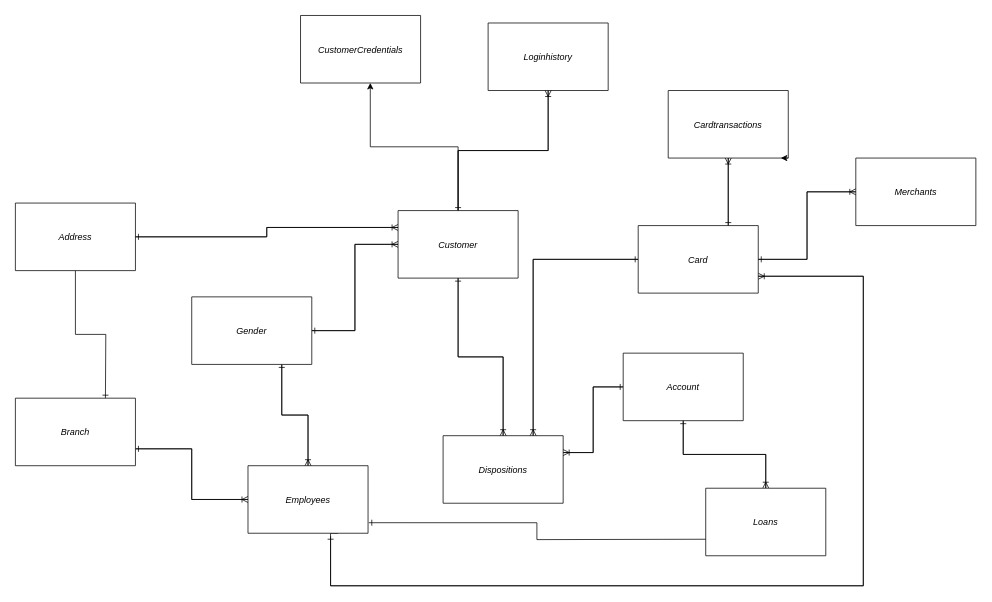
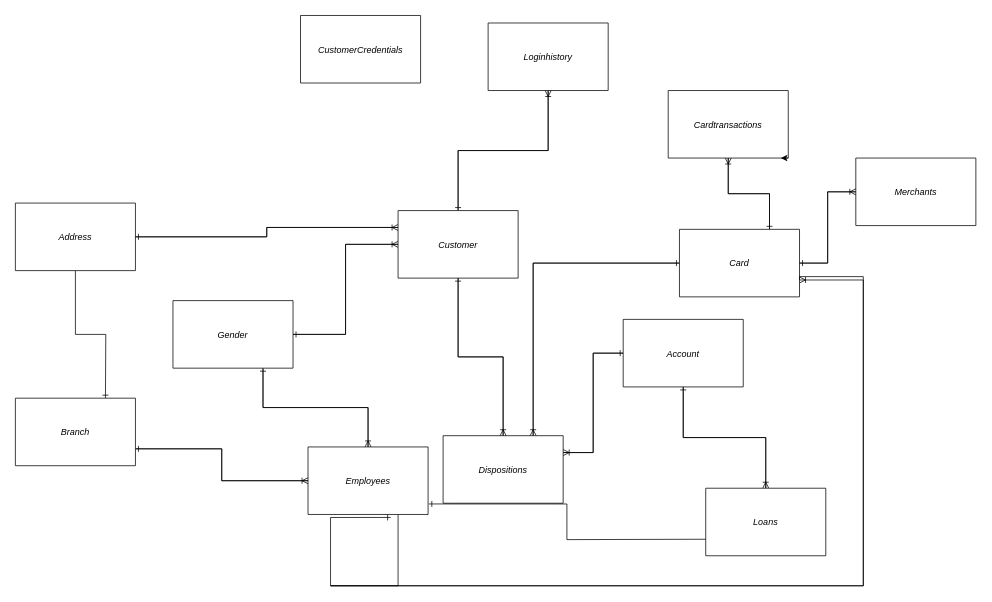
(385, 147) -> none
(698, 259) -> (739, 263)
(252, 330) -> (233, 334)
(683, 387) -> (683, 353)
(308, 499) -> (368, 480)
